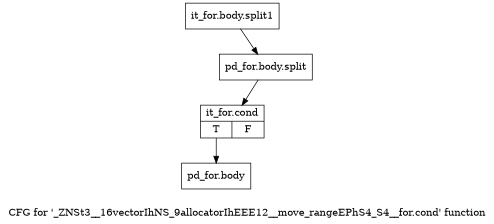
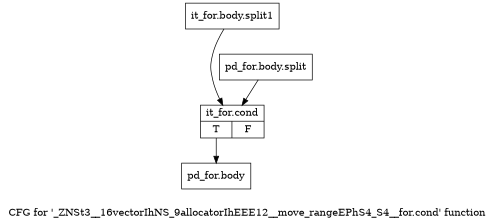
(247, 39) -> (211, 63)
